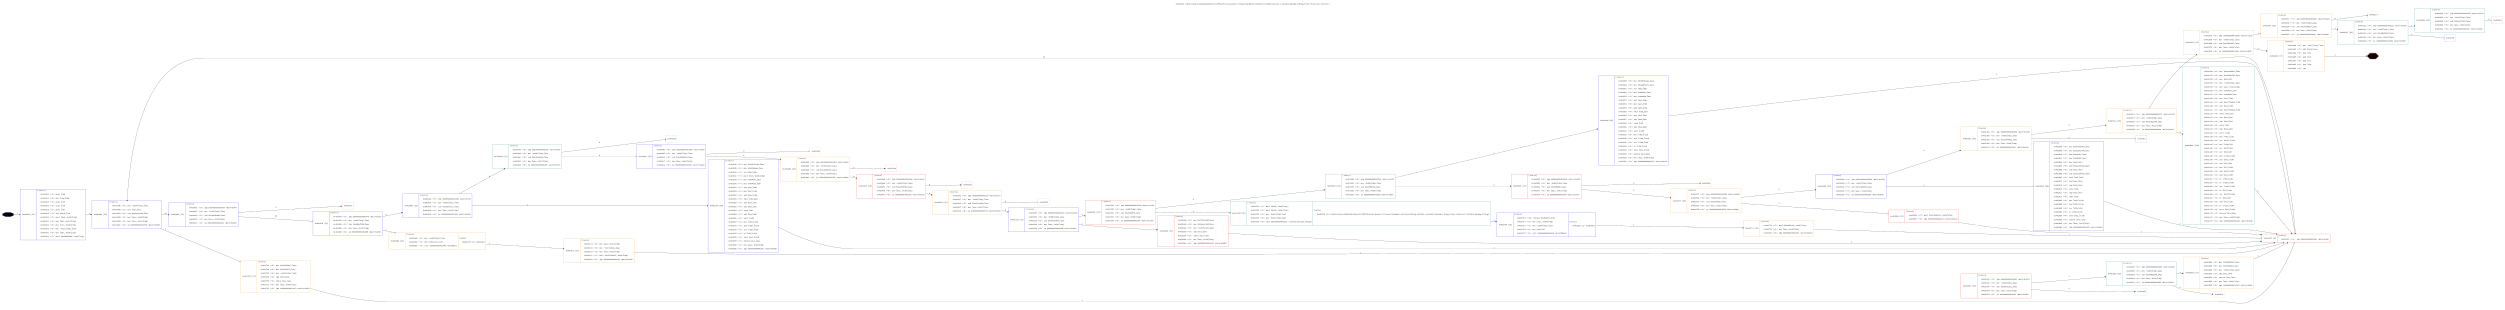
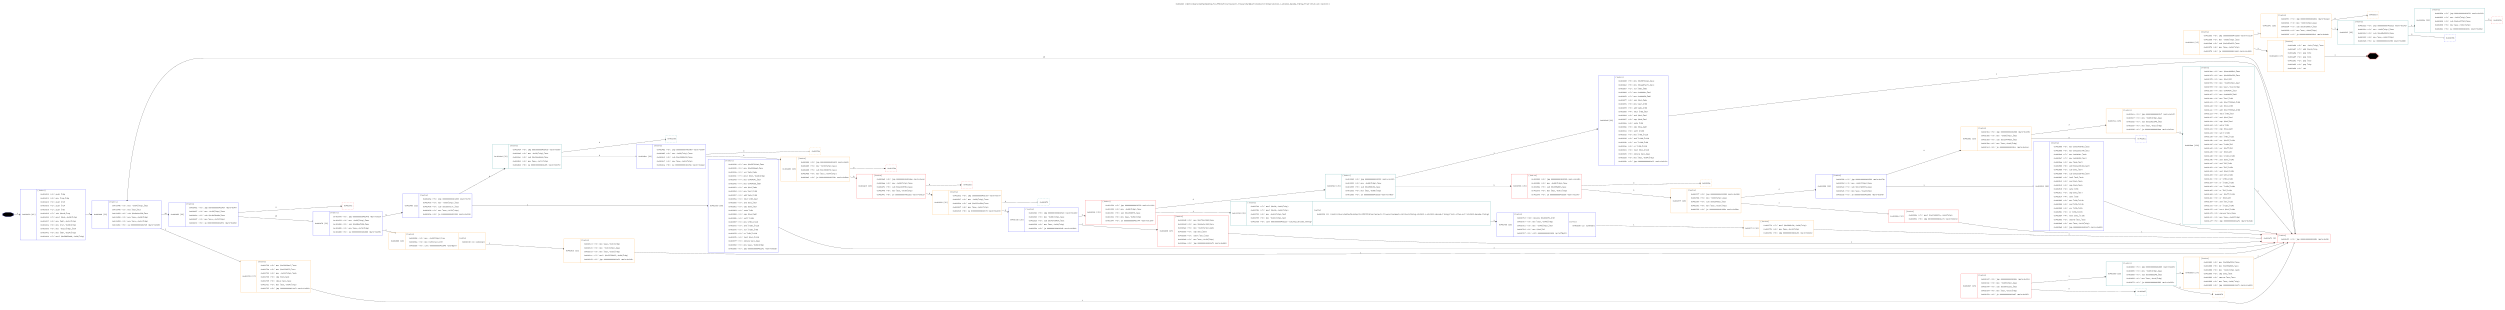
(2170, 79) -> none
